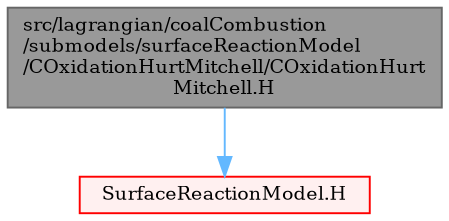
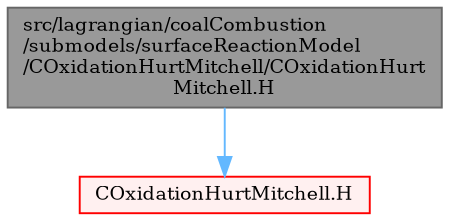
(225, 195) -> (225, 195)
